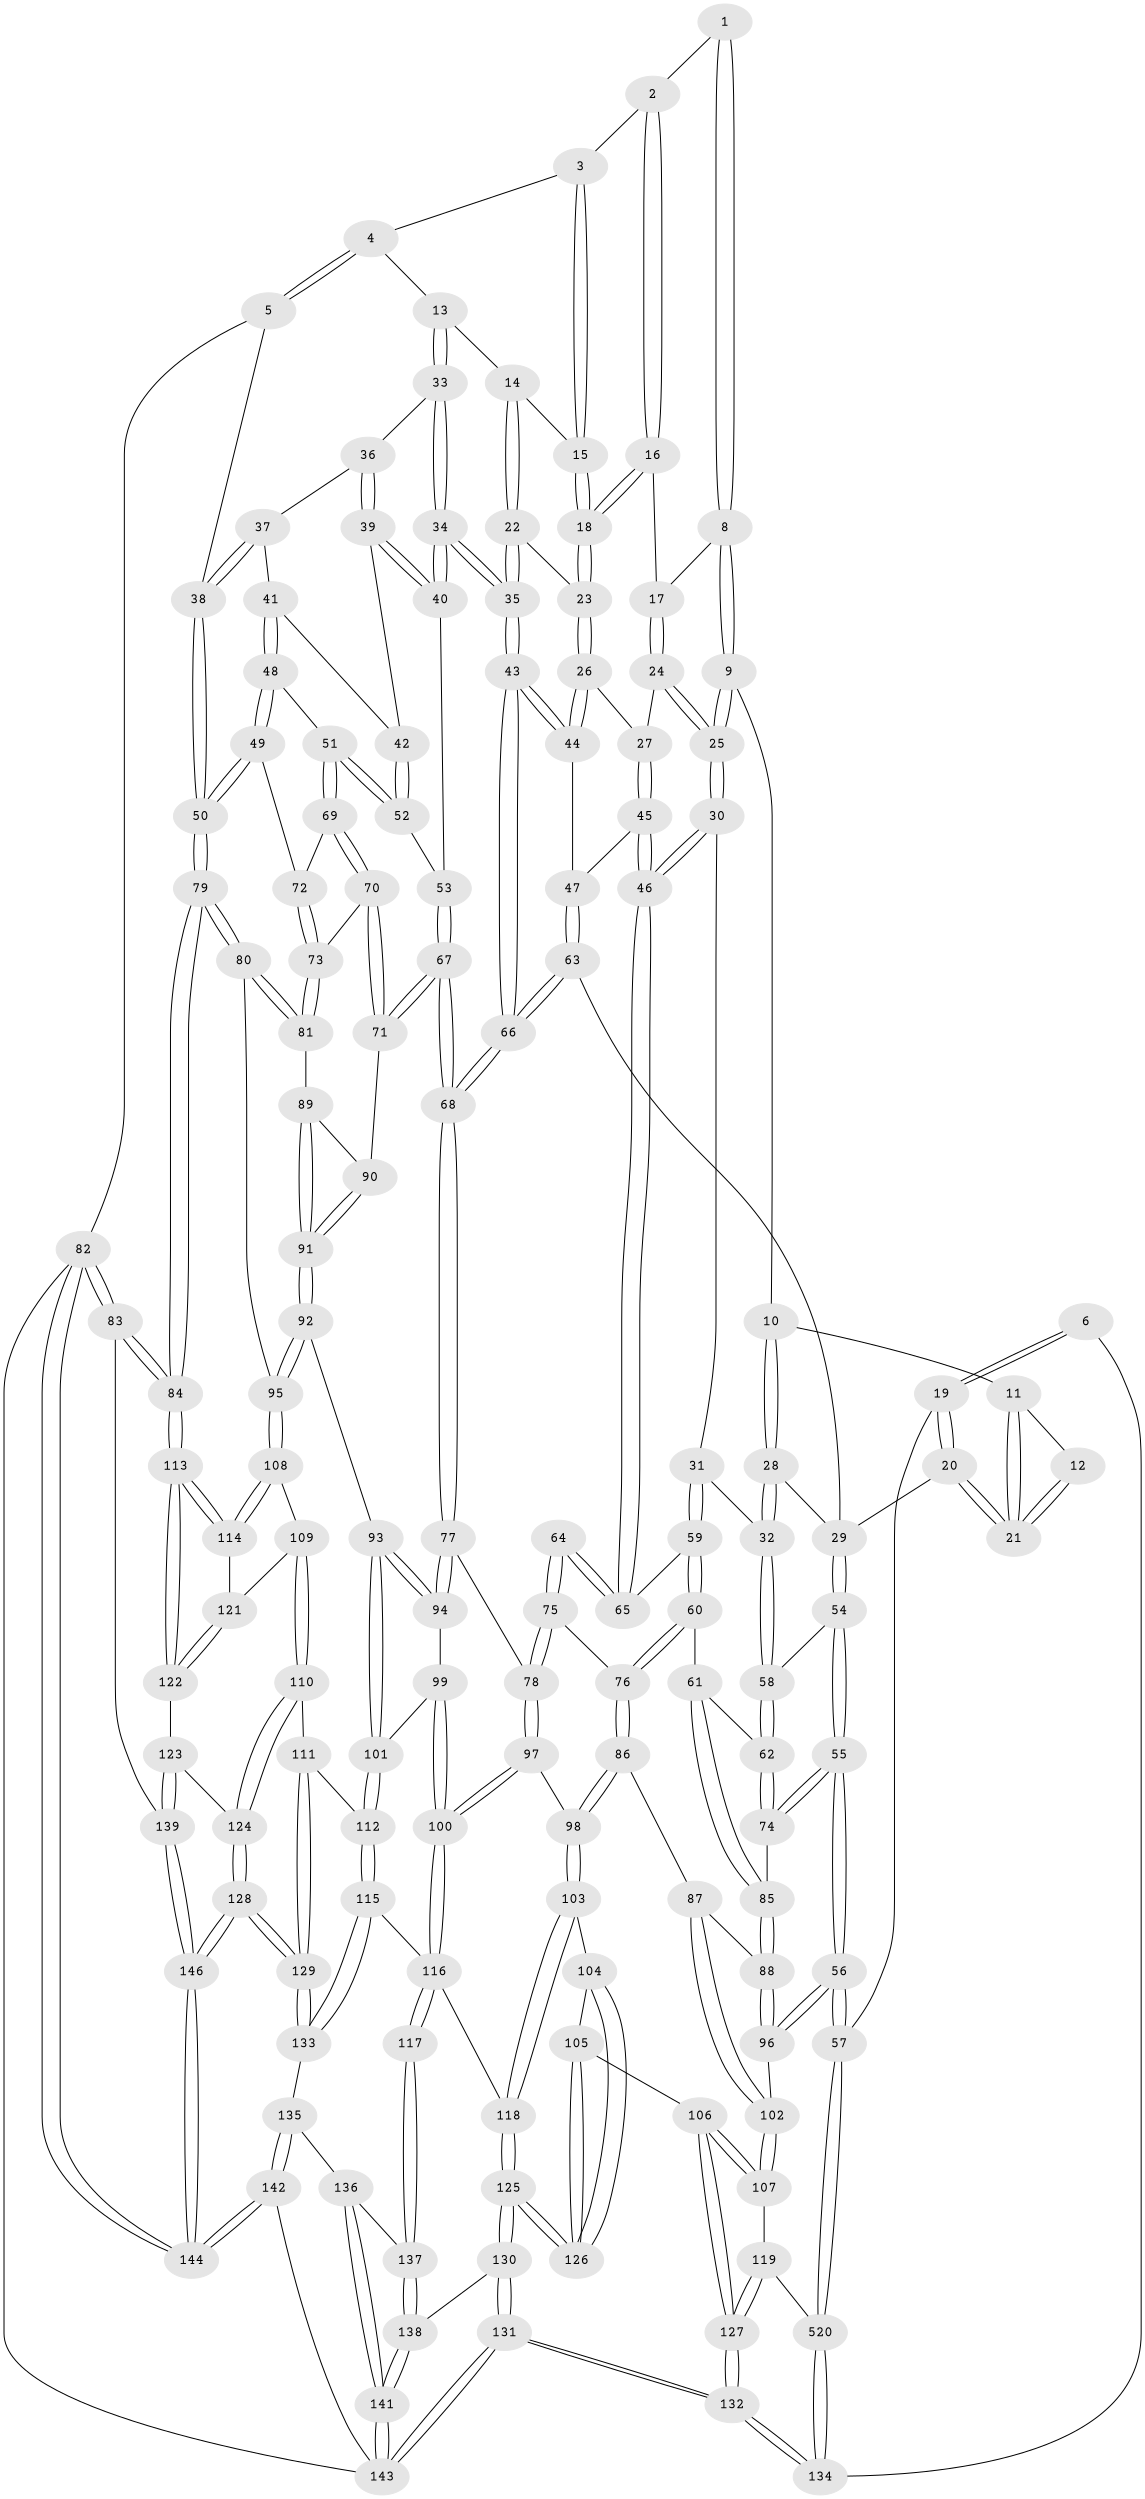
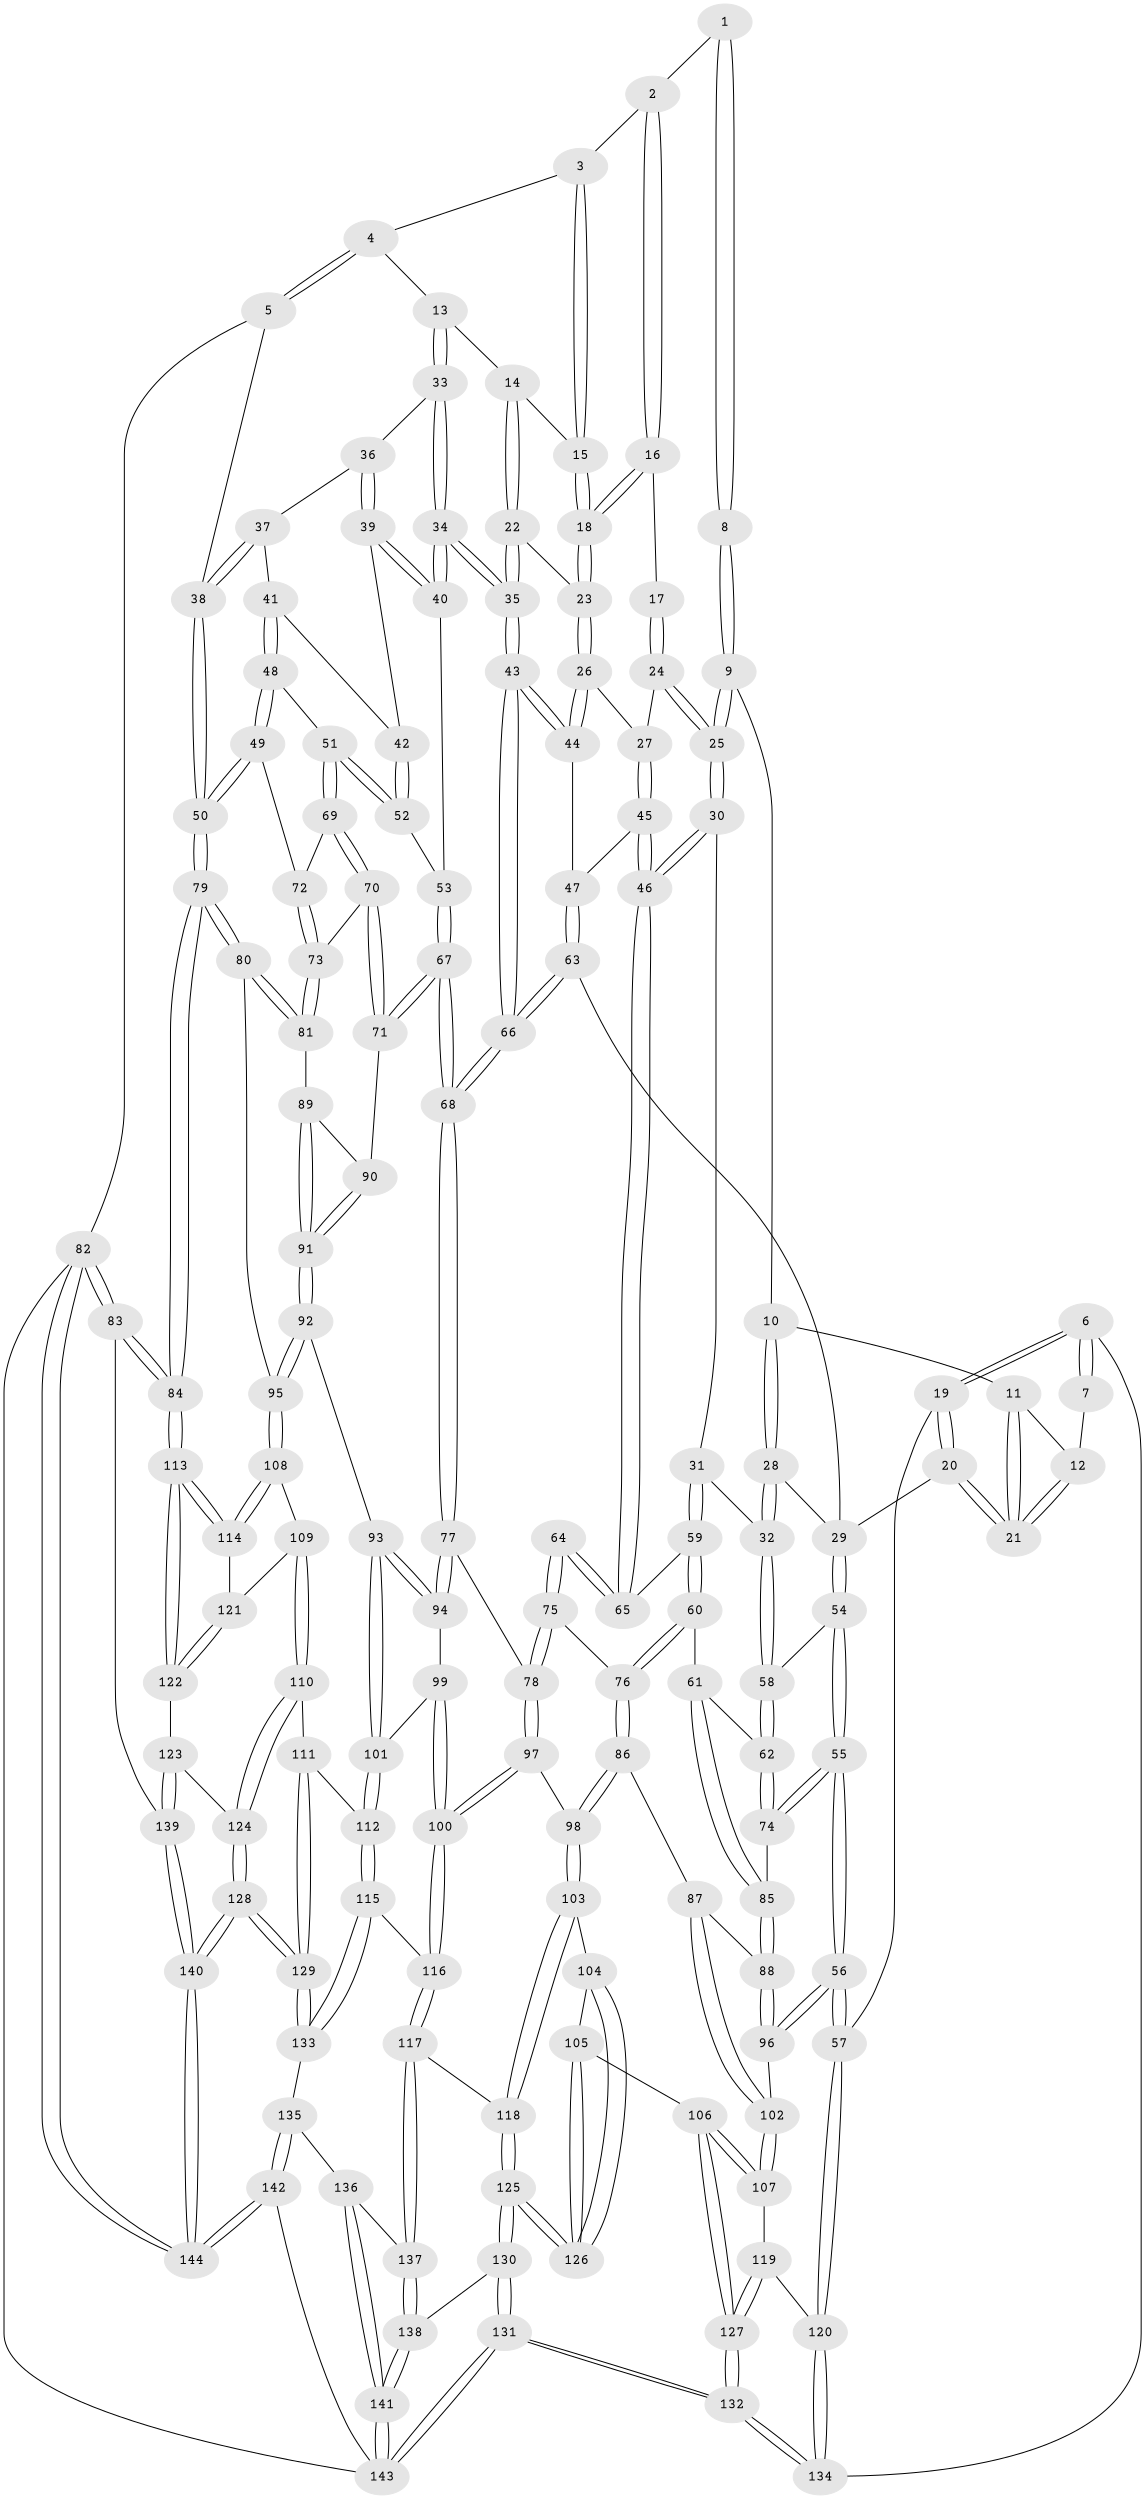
(691, 564) -> none
none -> (1086, 1394)
(192, 1971) -> (192, 1971)
(471, 2044) -> (459, 2080)
(820, 2332) -> (820, 2332)
